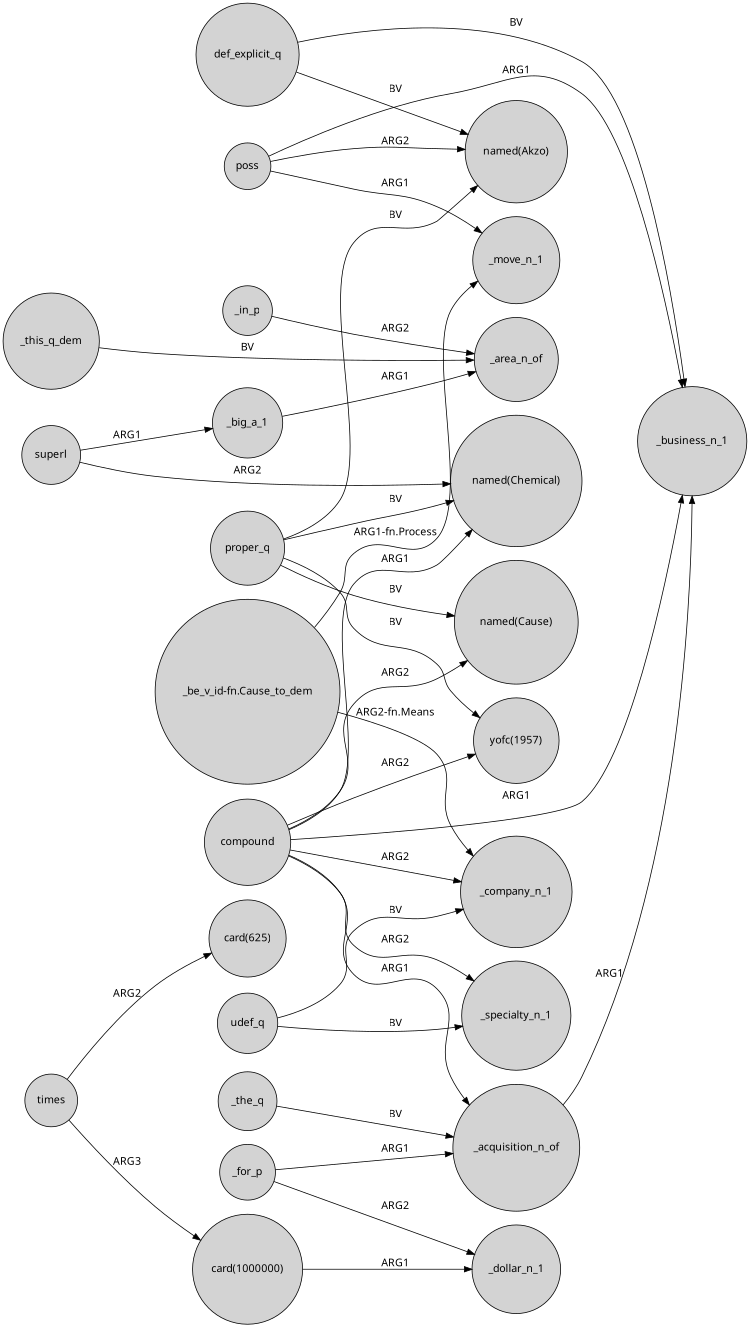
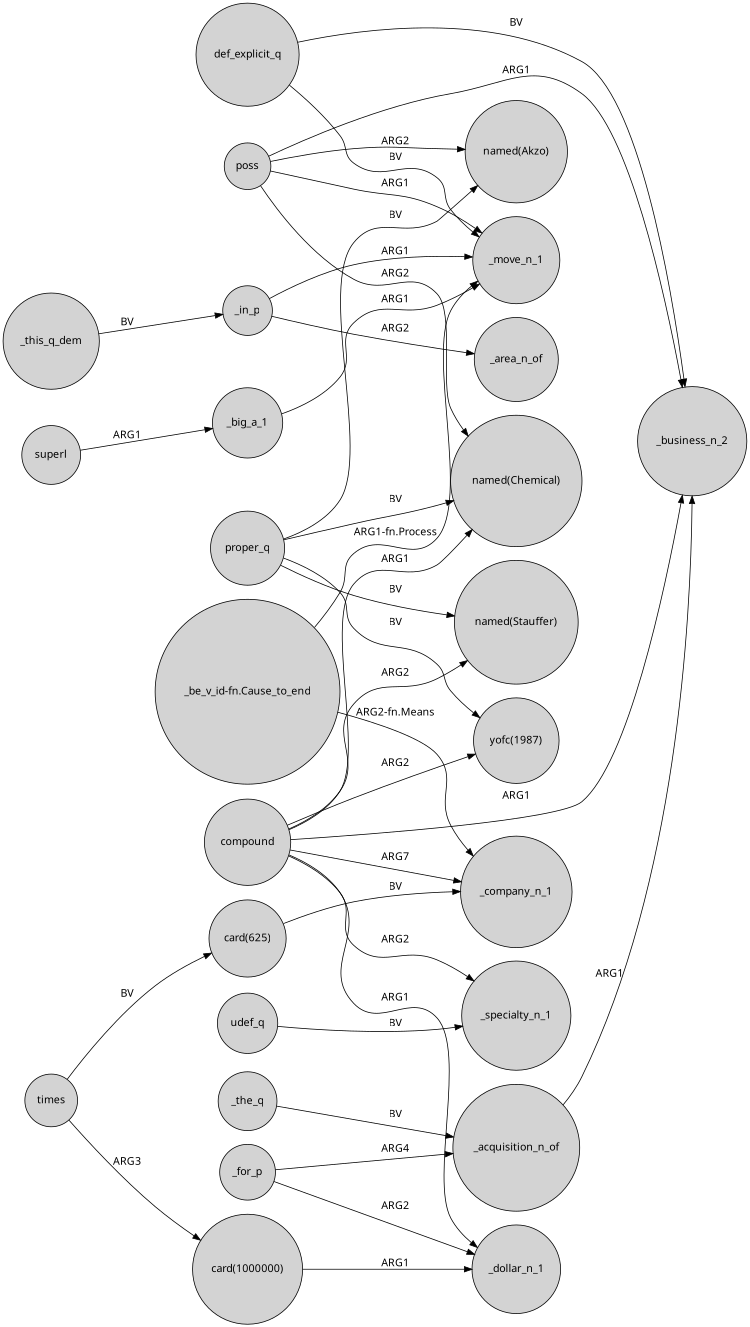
(379, 102) -> (378, 172)
none -> (364, 263)
(282, 359) -> (157, 325)
(376, 397) -> (354, 323)
(692, 441) -> (692, 441)
(260, 484) -> (401, 283)
(516, 622) -> (516, 622)
(248, 692) -> (248, 692)
(516, 741) -> (516, 741)
(395, 857) -> (395, 857)
(354, 931) -> (367, 899)
(380, 984) -> (422, 1009)
(127, 994) -> (127, 994)
(395, 1149) -> (395, 1149)
